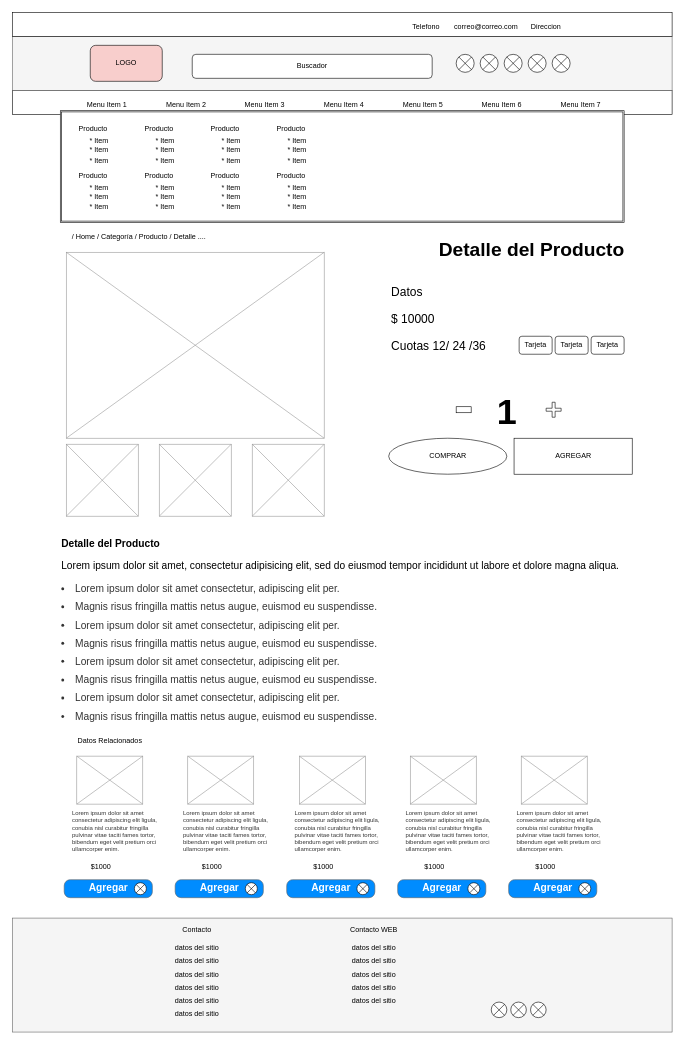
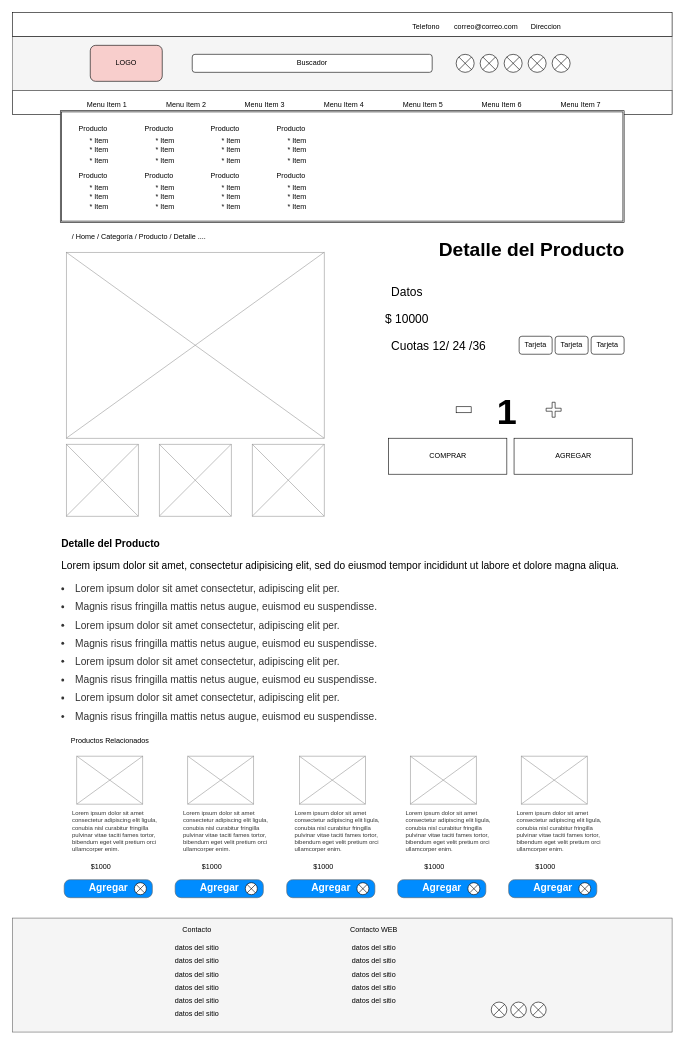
(312, 66) -> (312, 63)
(417, 318) -> (411, 318)
(448, 456) -> (448, 456)
(110, 741) -> (110, 741)
